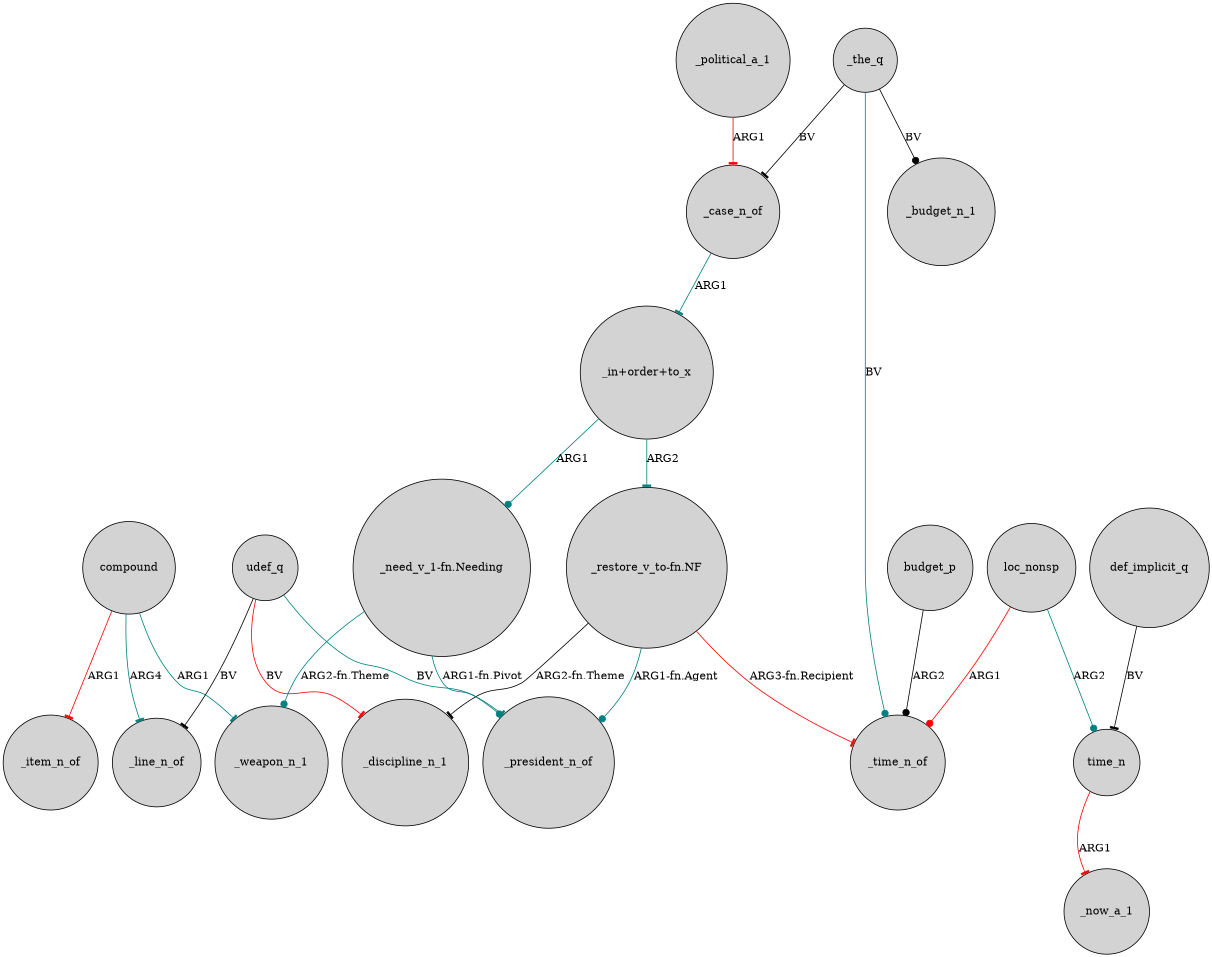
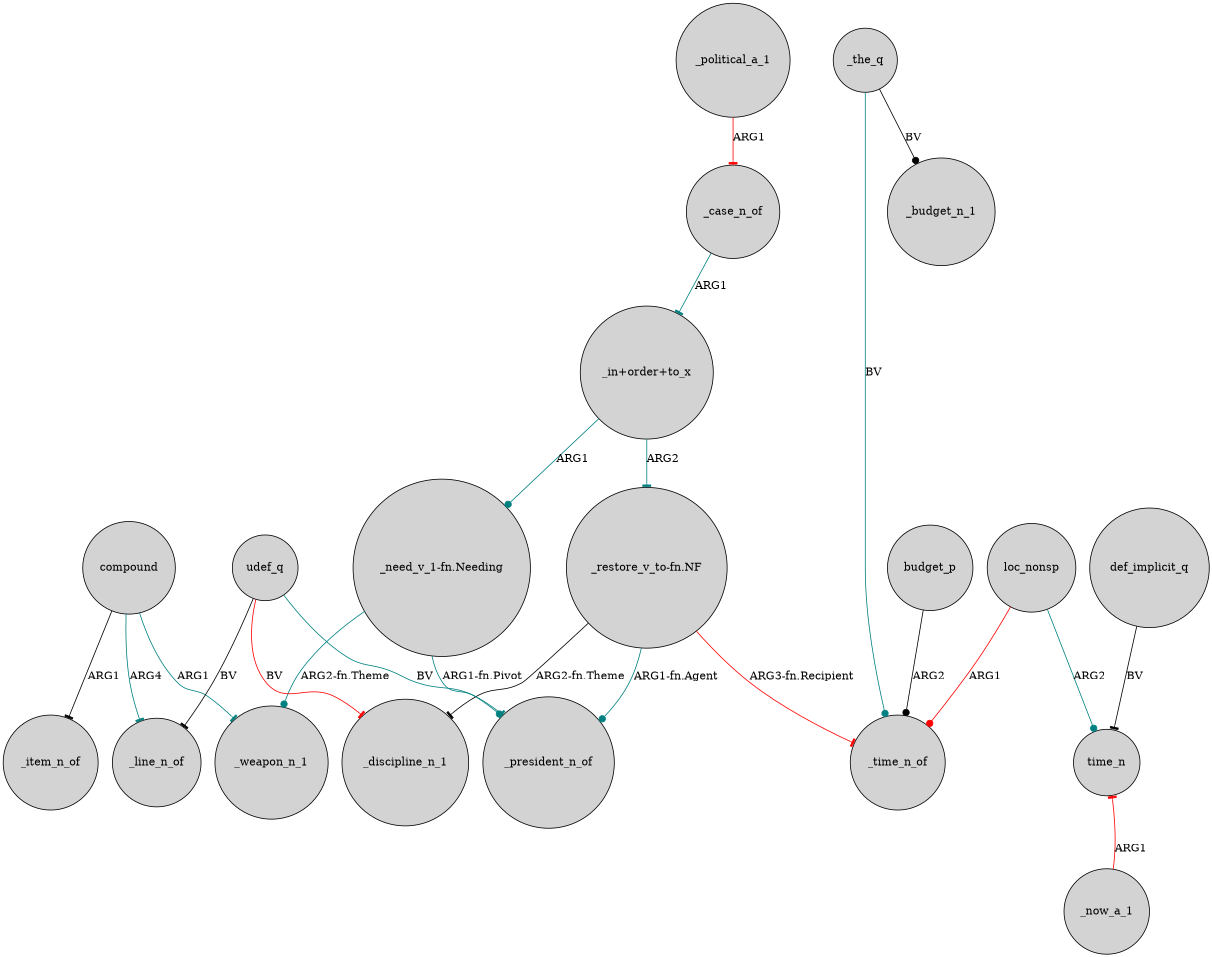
(805, 129) -> none
(91, 663) -> (91, 663)
(1078, 830) -> (1115, 834)
